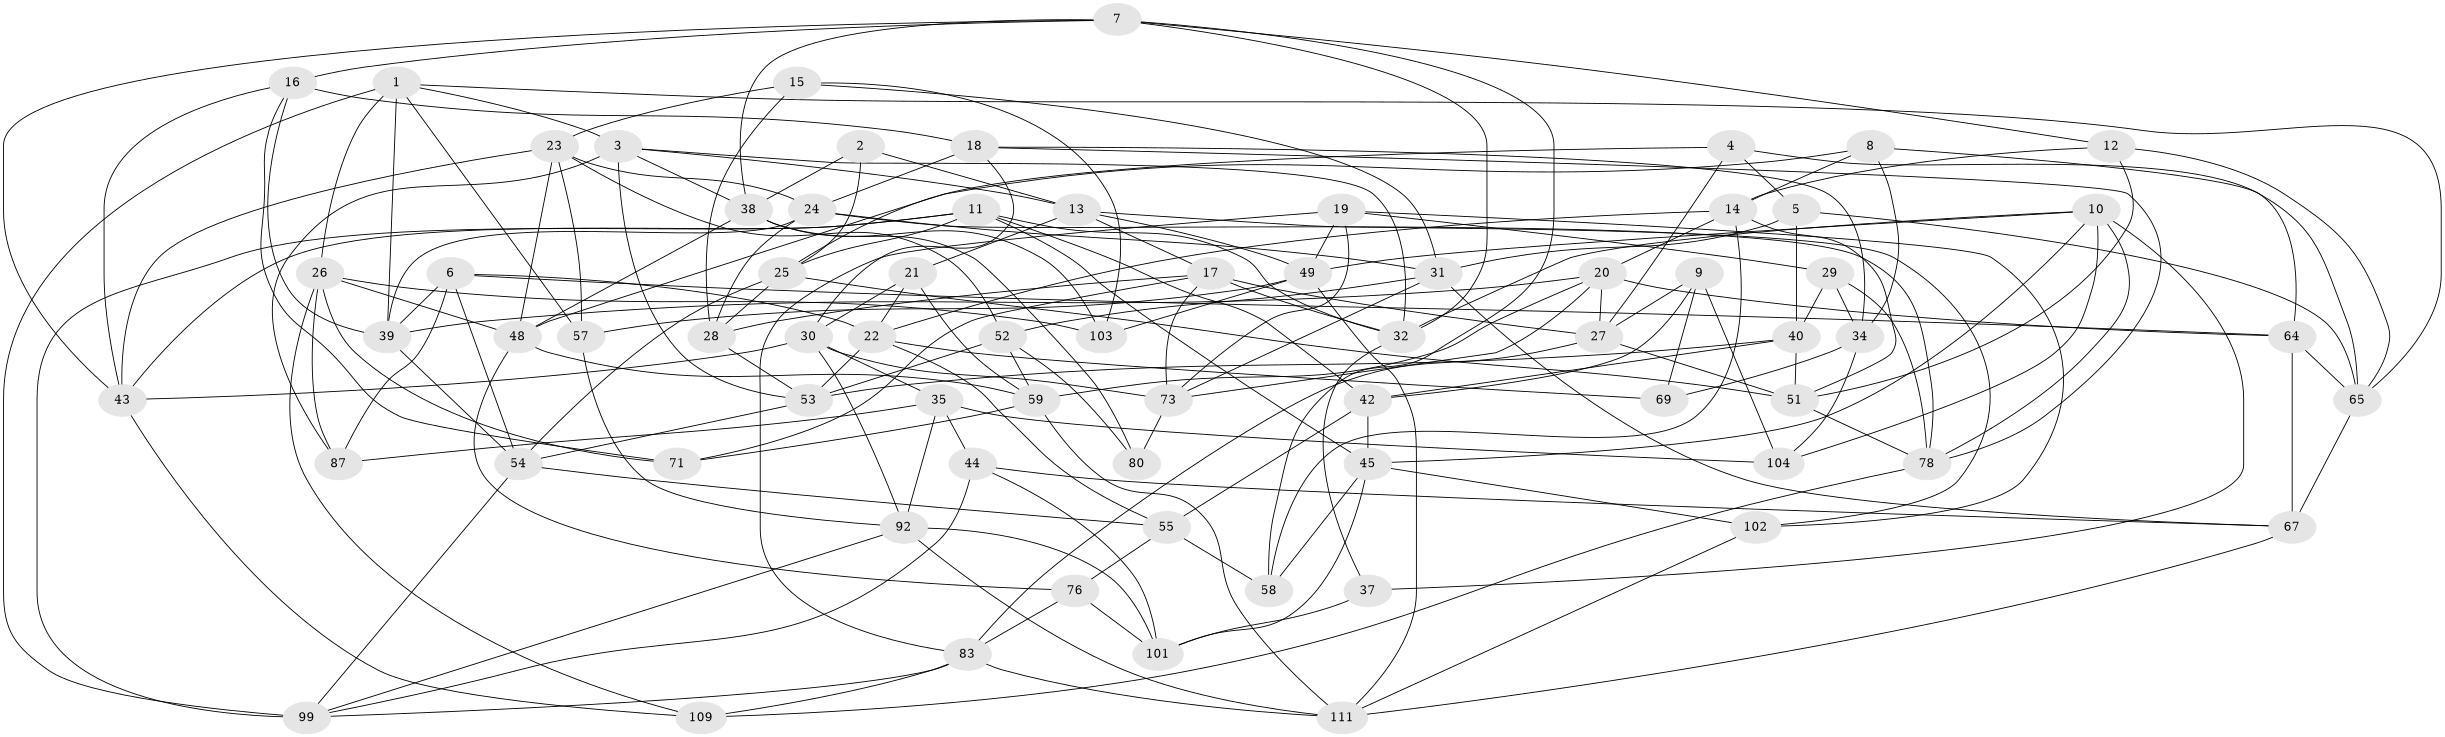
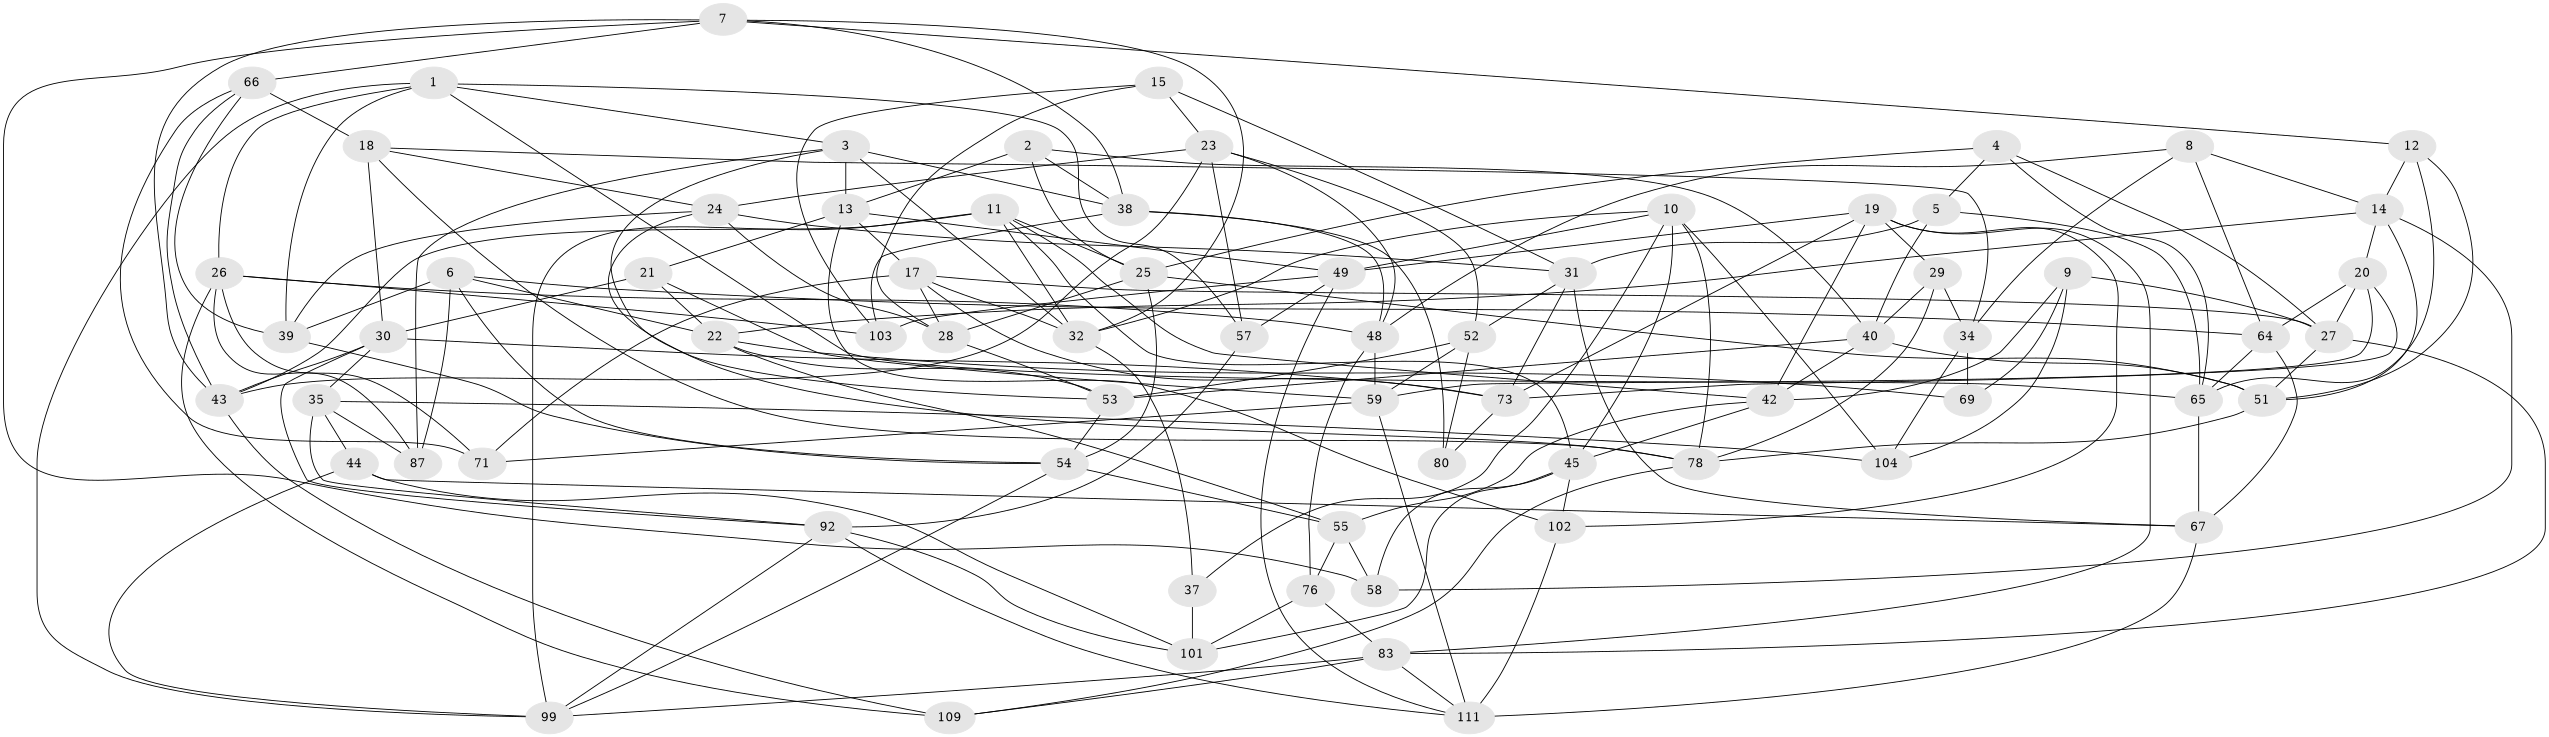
(293, 83) -> (252, 83)
none -> (1652, 182)
(994, 302) -> none
none -> (1821, 305)
